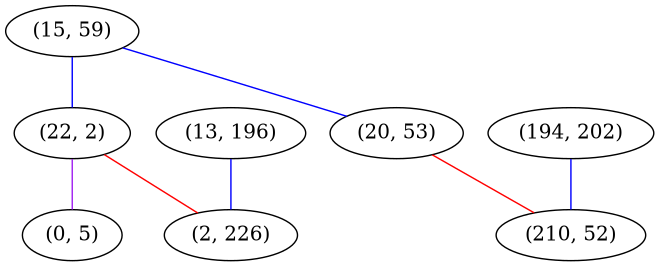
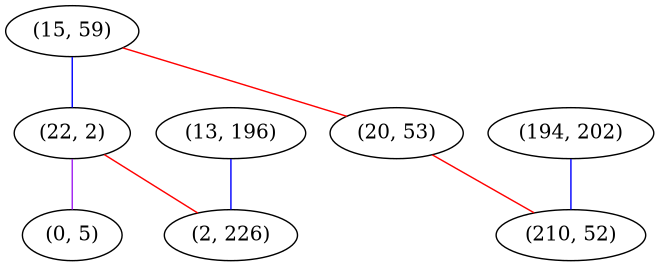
(235, 82) -> (235, 82)
